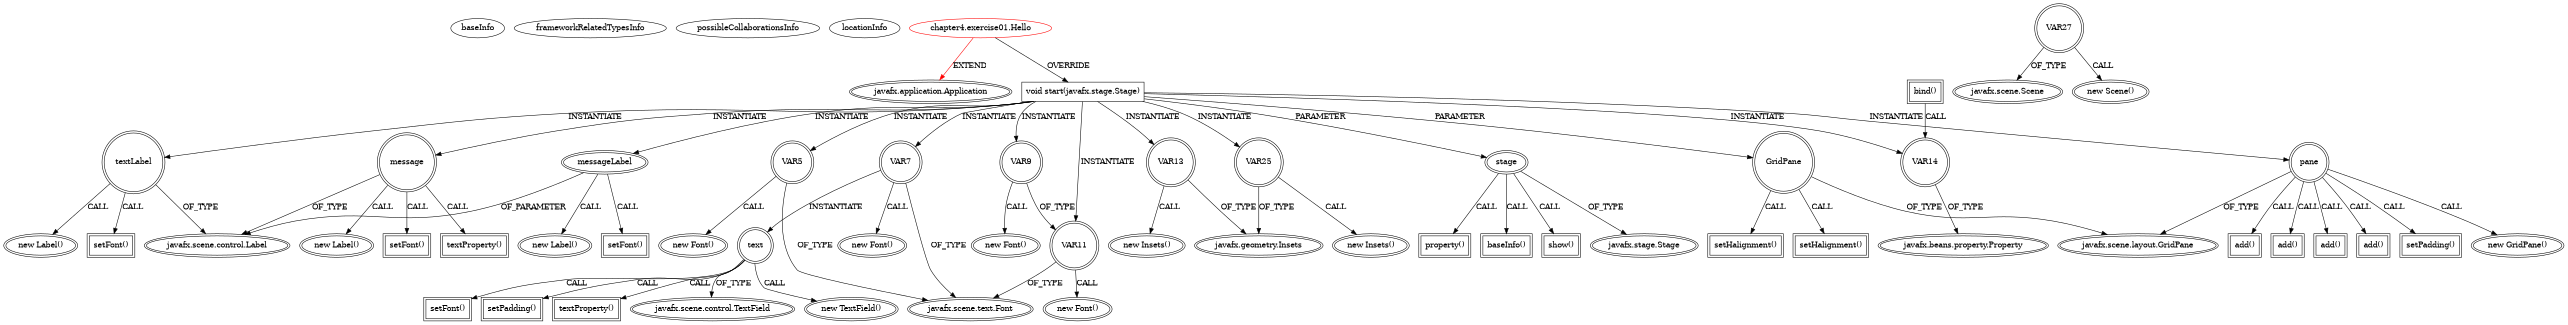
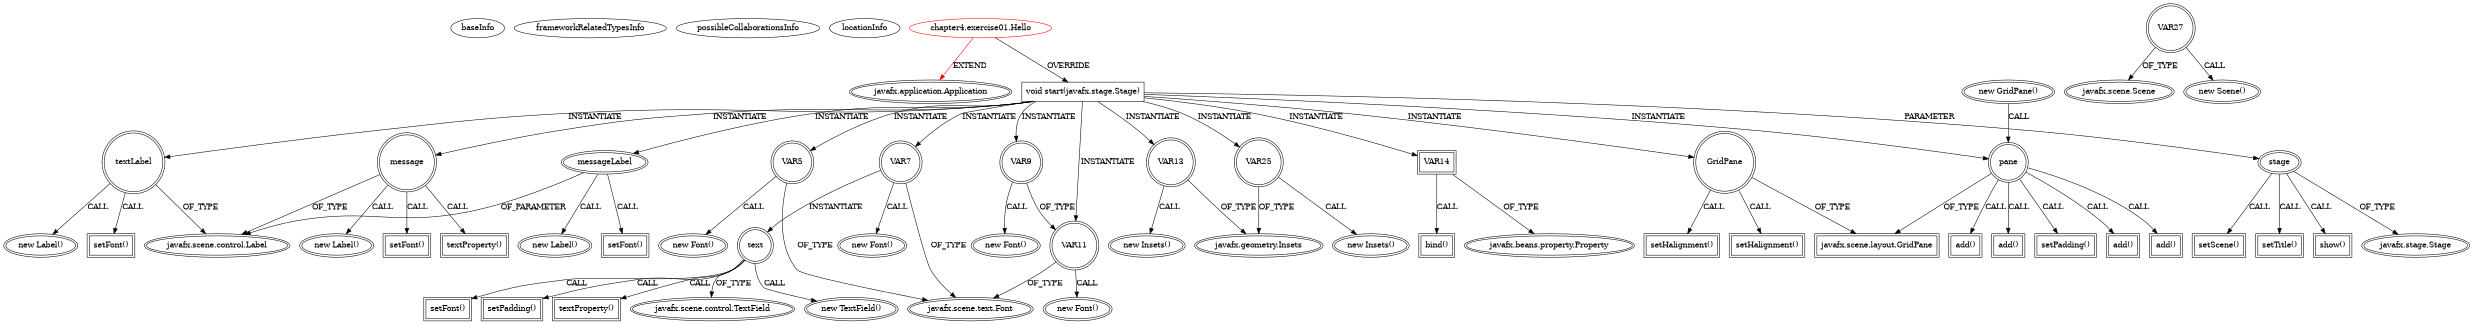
(1460, 117) -> (1435, 117)
(1925, 118) -> (1437, 201)
(1925, 162) -> (1437, 162)
(2411, 199) -> (2008, 120)
(1445, 246) -> (2219, 246)
(1506, 246) -> (2280, 246)
(2138, 246) -> (1877, 246)
